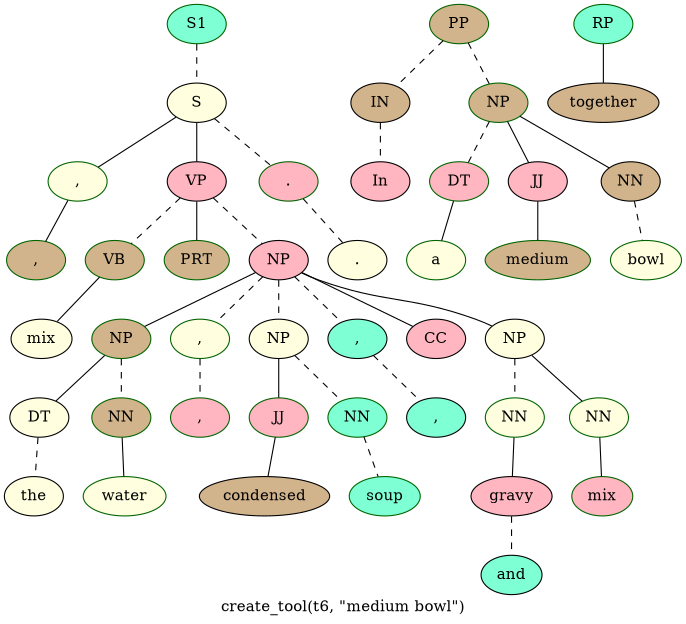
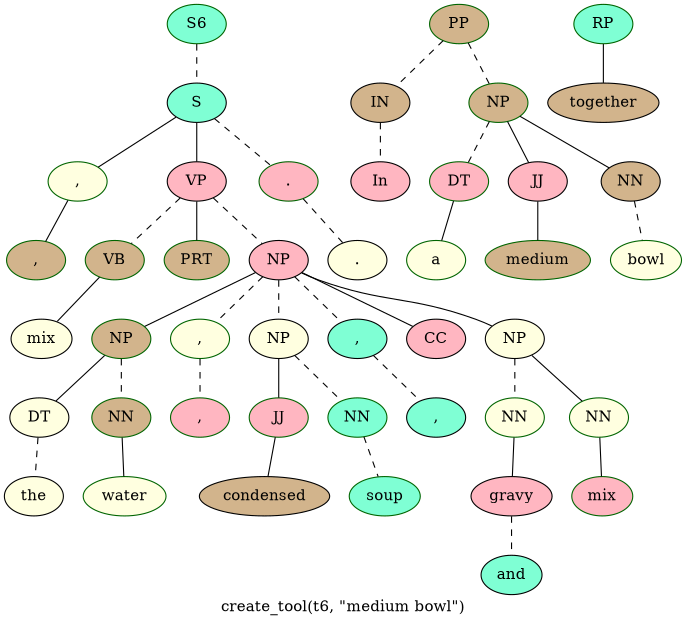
(197, 24) -> (197, 24)
(197, 103) -> (197, 103)
